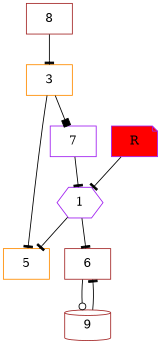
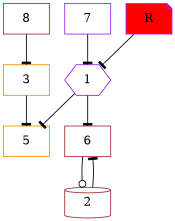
(60, 107) -> none
(88, 325) -> (88, 203)
